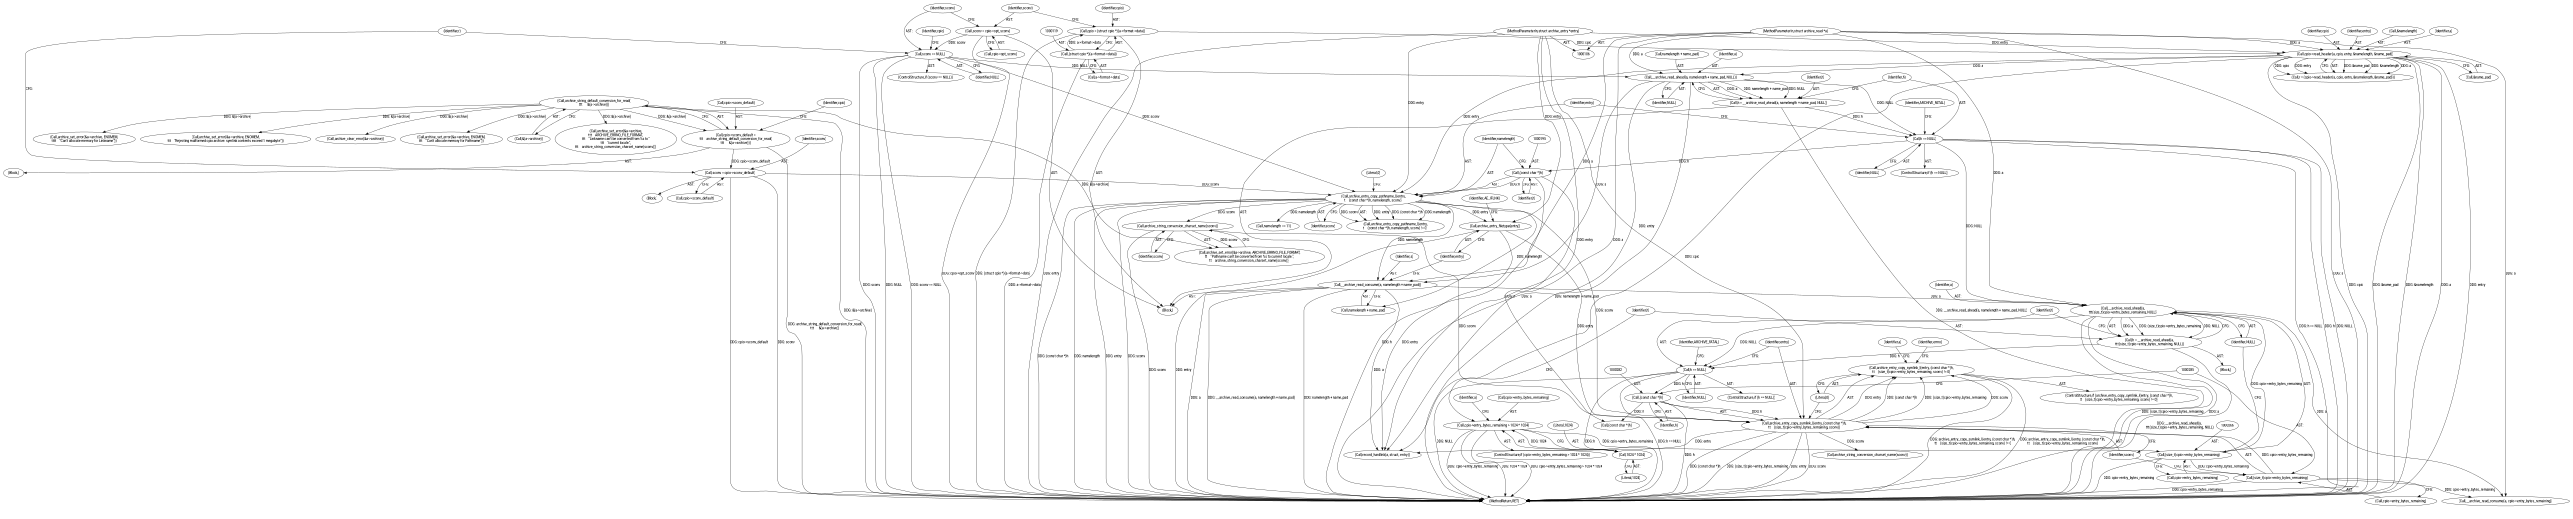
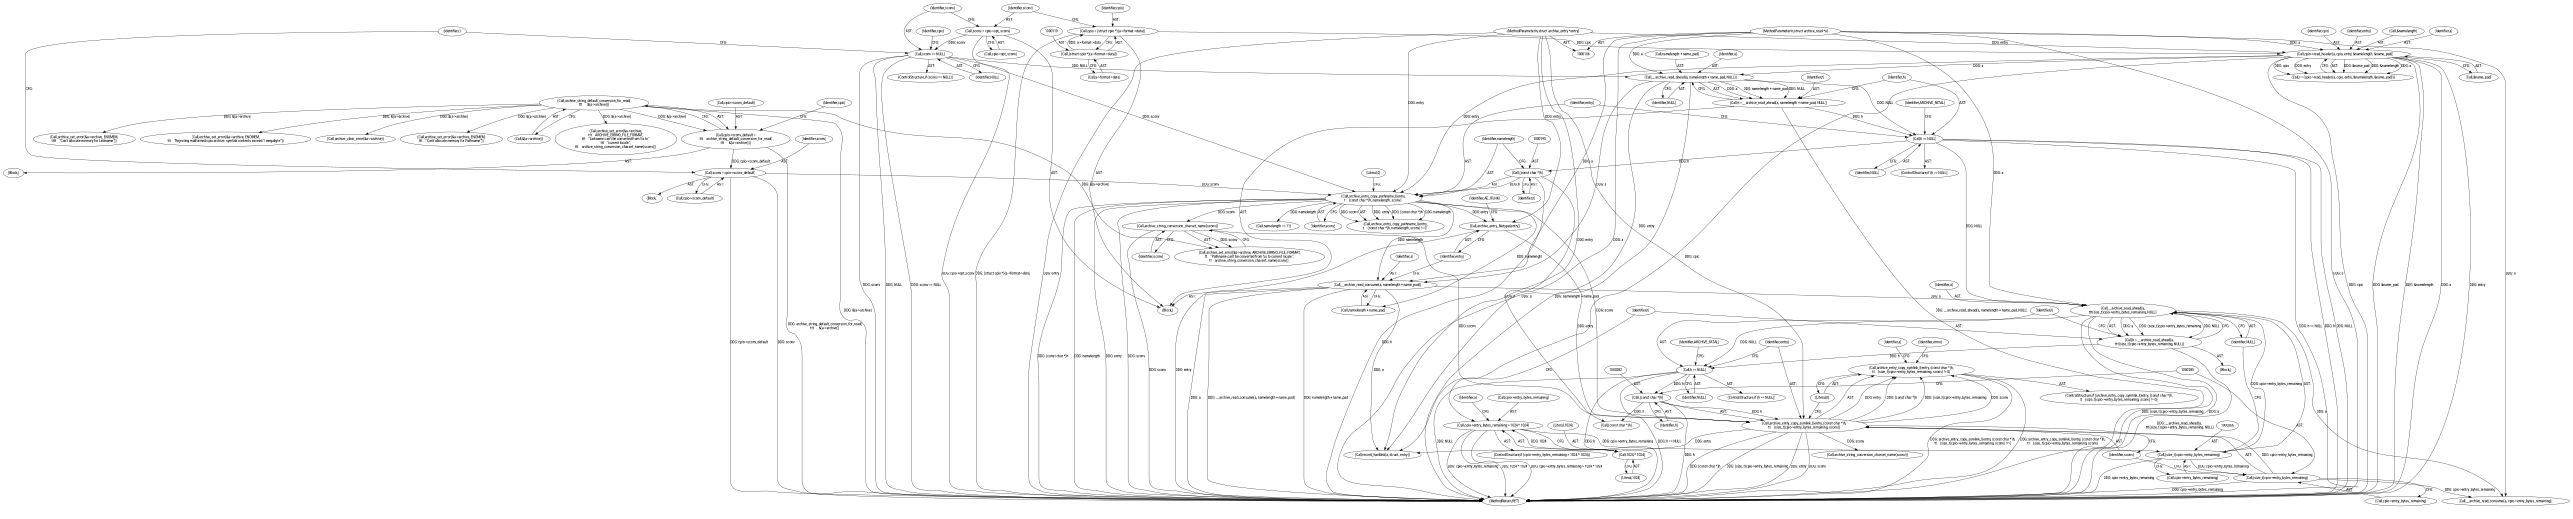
(1421, 317) -> none
(1014, 489) -> none
